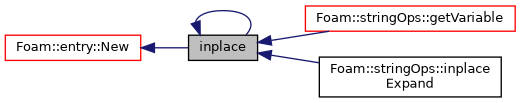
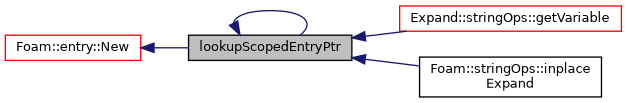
(410, 19) -> (511, 19)
(223, 48) -> (270, 48)
